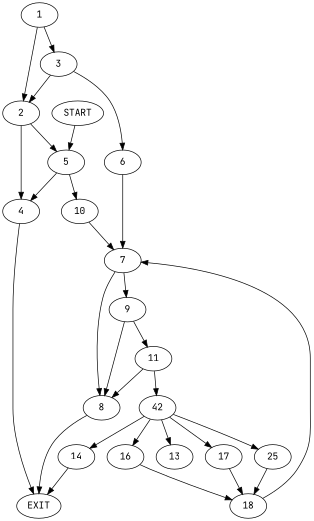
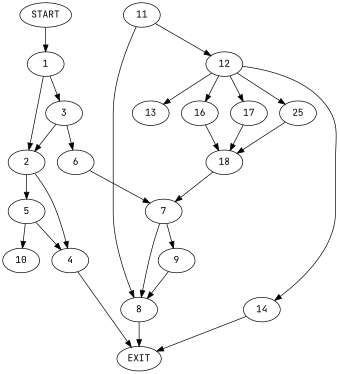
(73, 134) -> (46, 36)
(99, 233) -> none
(139, 331) -> none
(158, 408) -> (224, 64)
